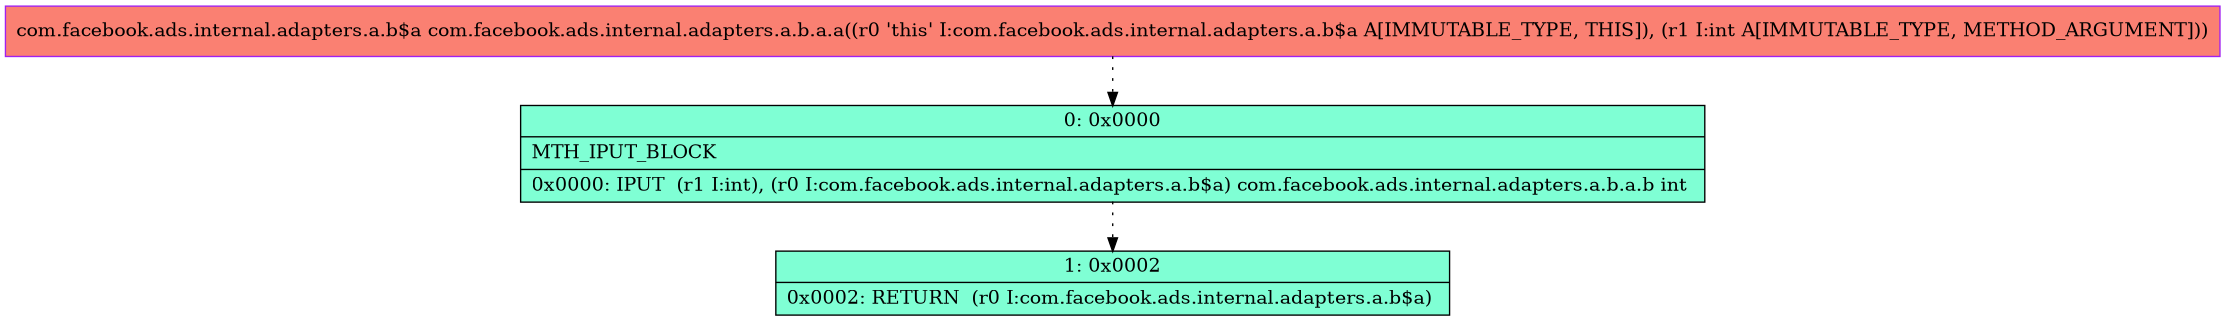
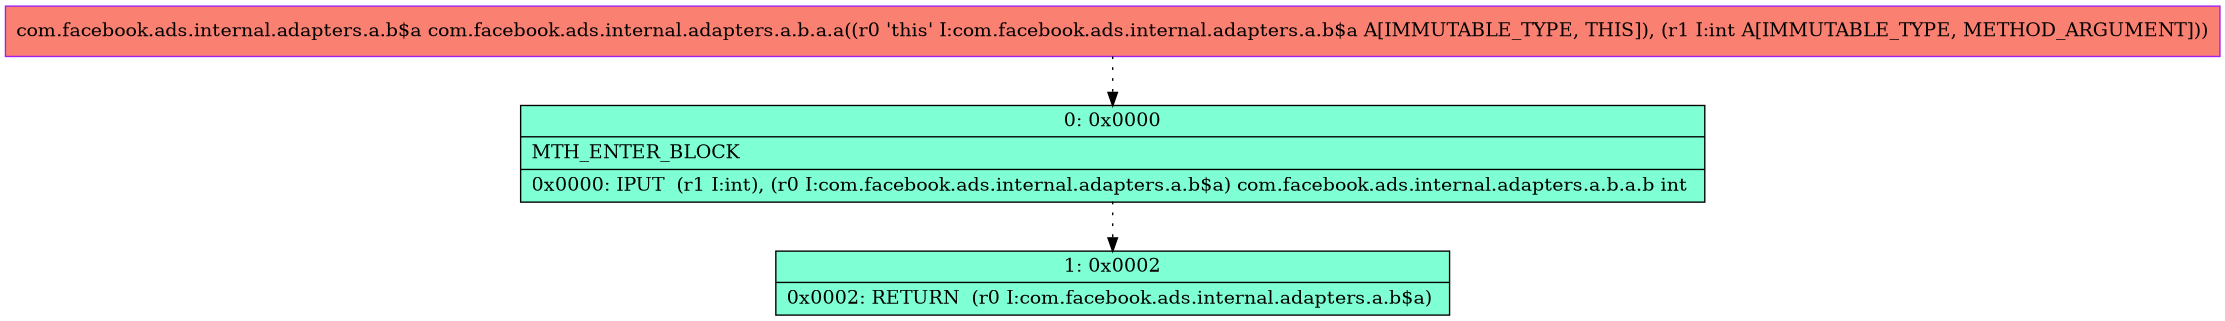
(624, 152) -> (636, 152)
